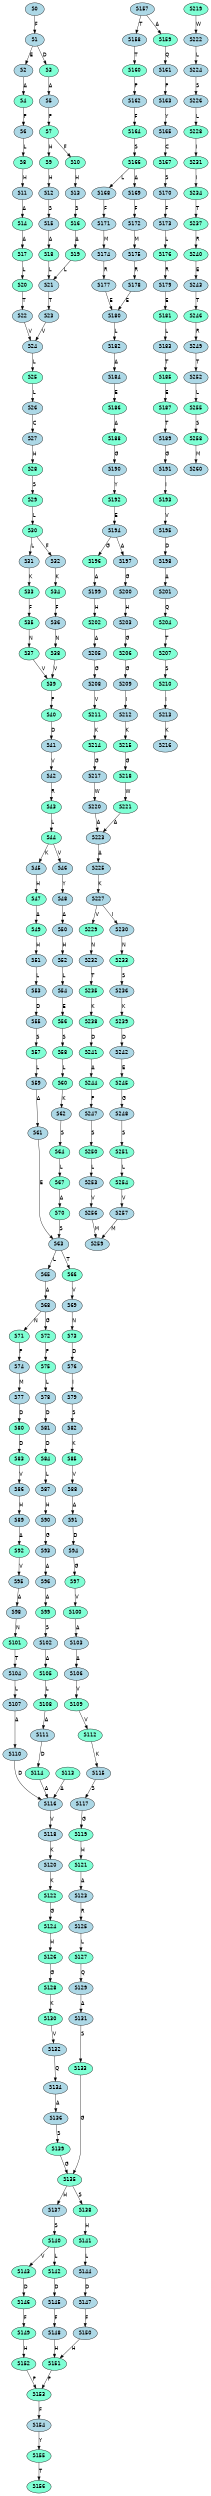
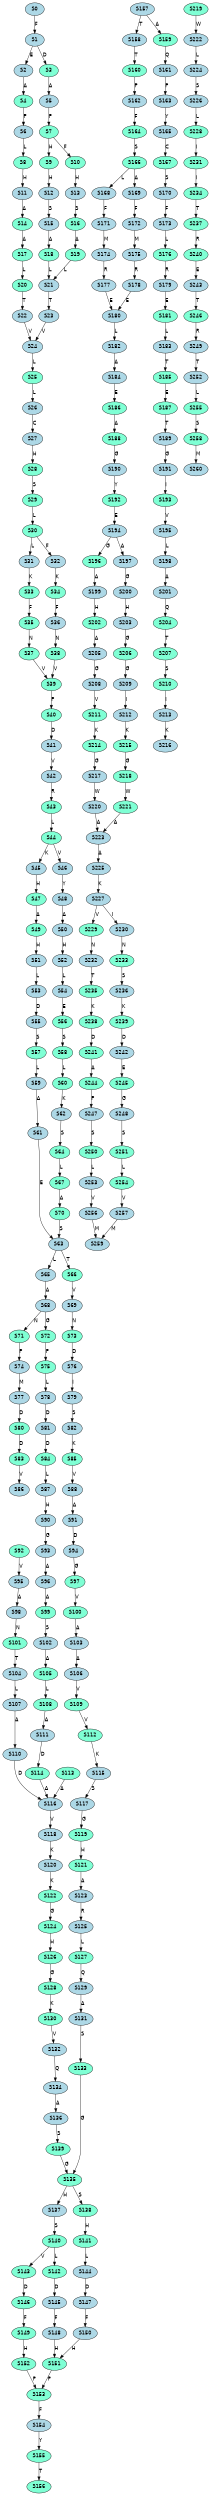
(167, 546) -> (167, 546)
(19, 1520) -> none
